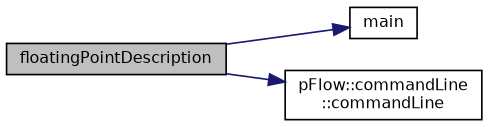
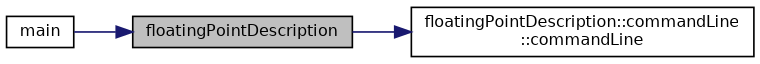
(280, 37) -> (95, 32)
(384, 95) -> (583, 32)
